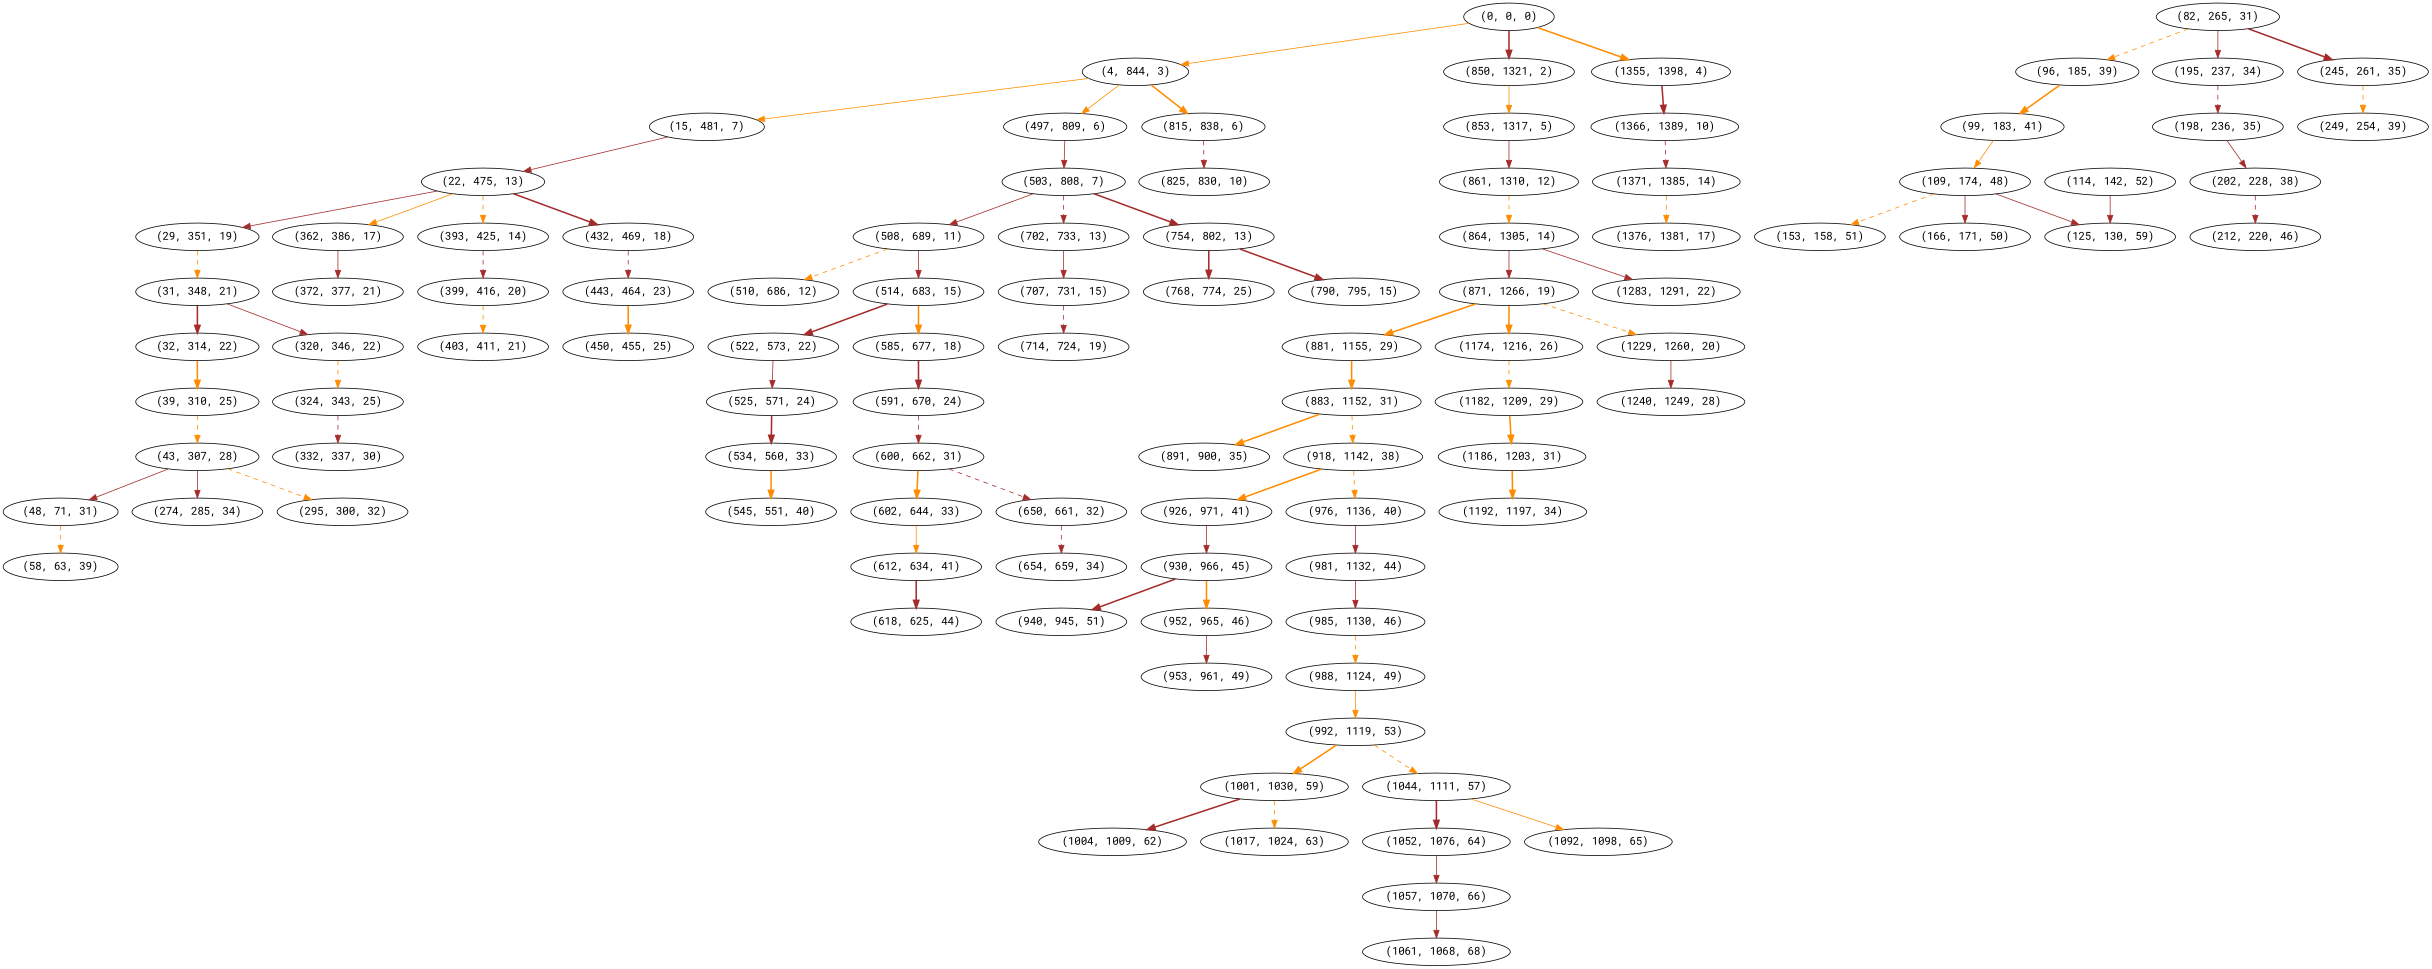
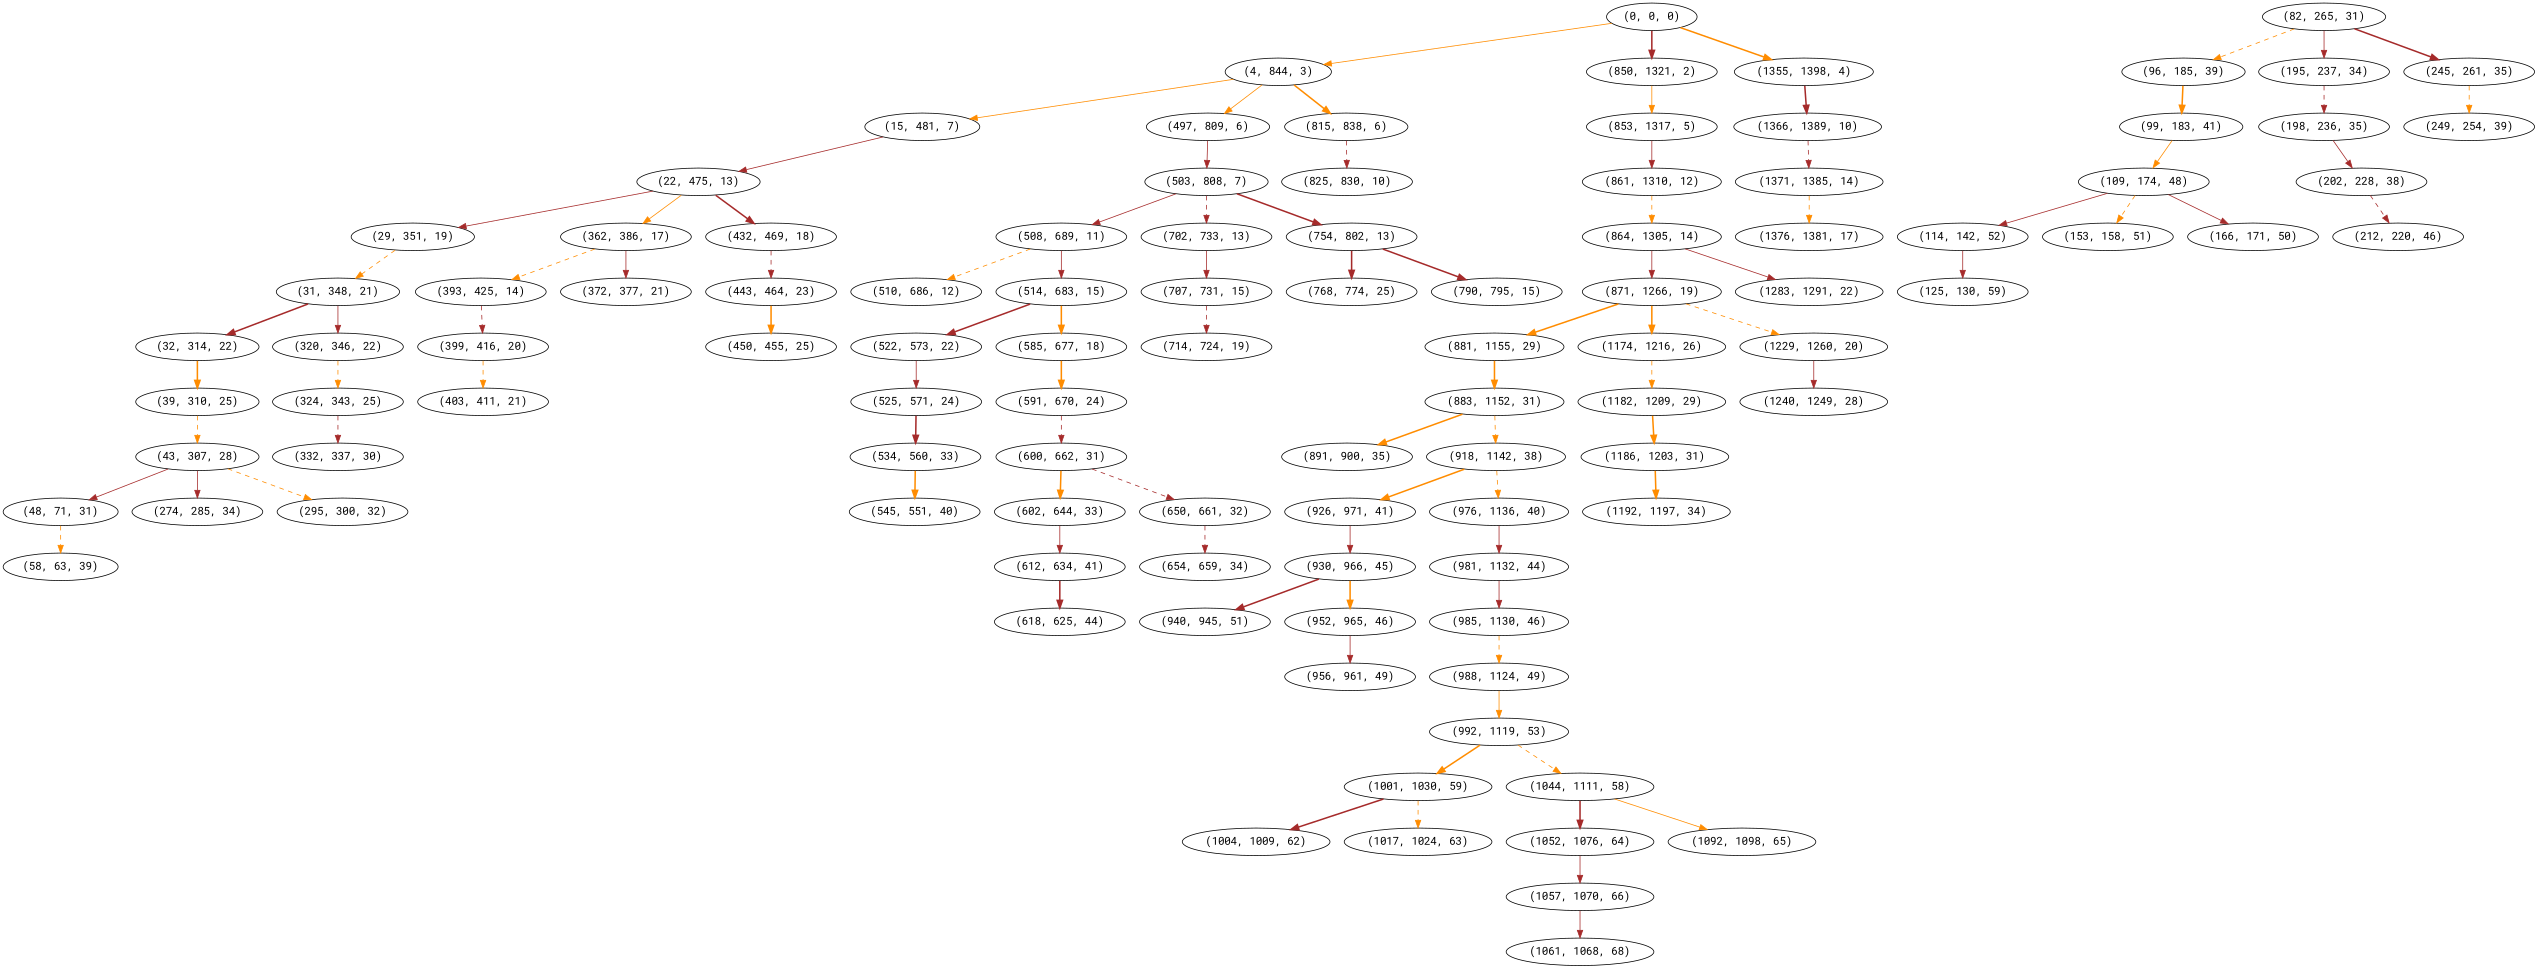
(483, 206) -> (557, 263)
(2034, 208) -> (2057, 208)
(918, 371) -> (1061, 371)
(916, 536) -> (1060, 536)
(1206, 677) -> (1350, 677)
(1436, 787) -> (1580, 787)
